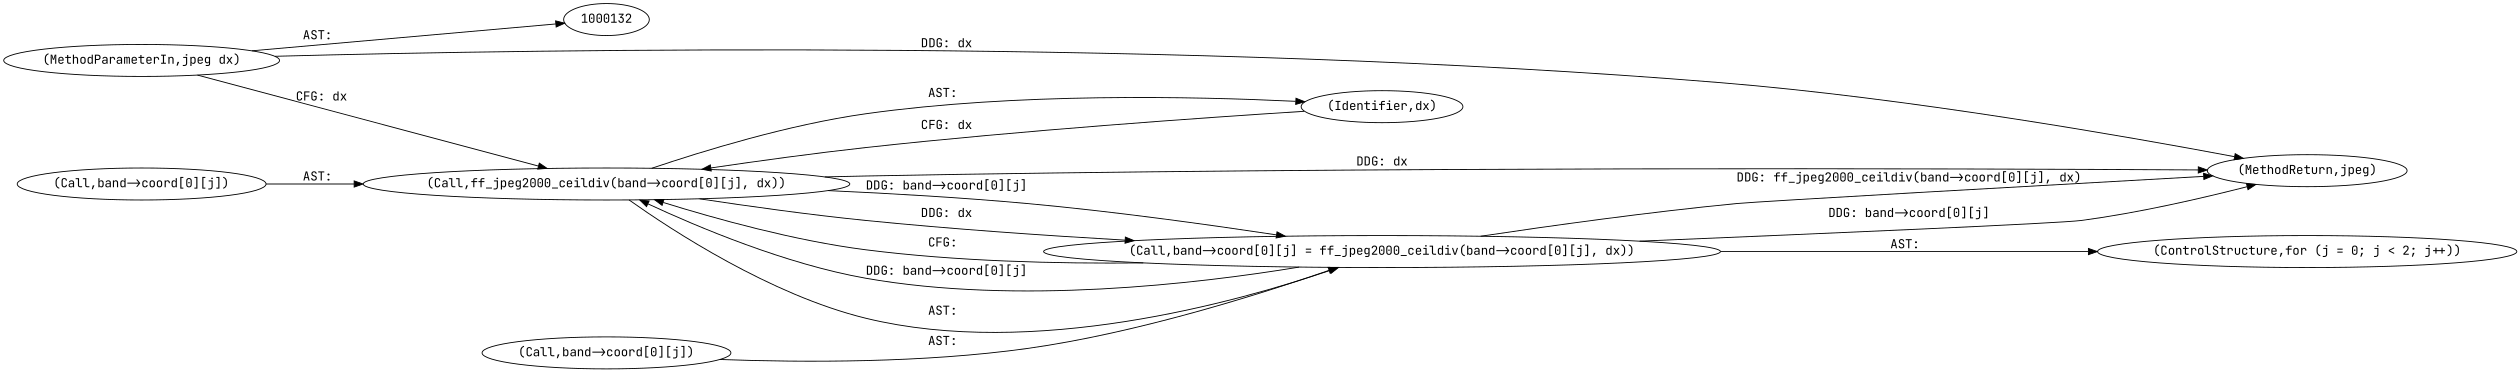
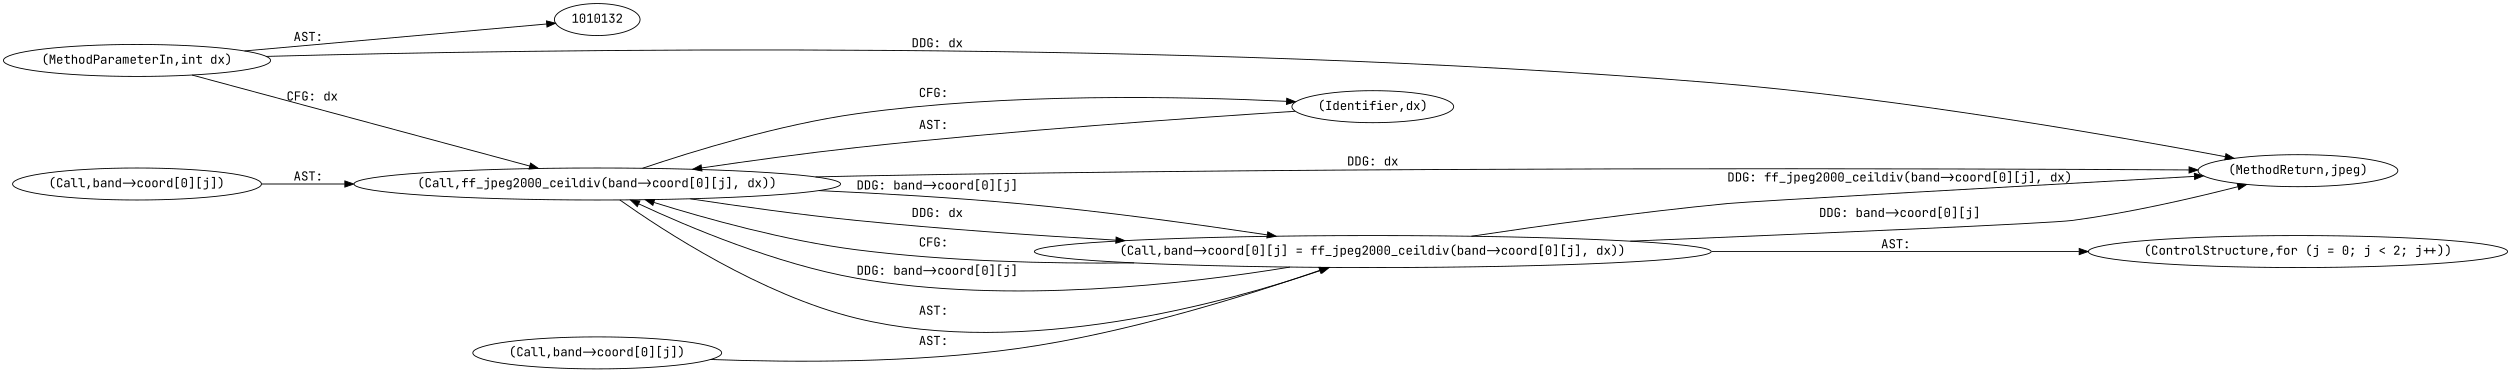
(606, 20) -> (597, 20)
(142, 60) -> (137, 60)
(947, 94) -> (937, 94)
(947, 126) -> (937, 126)
